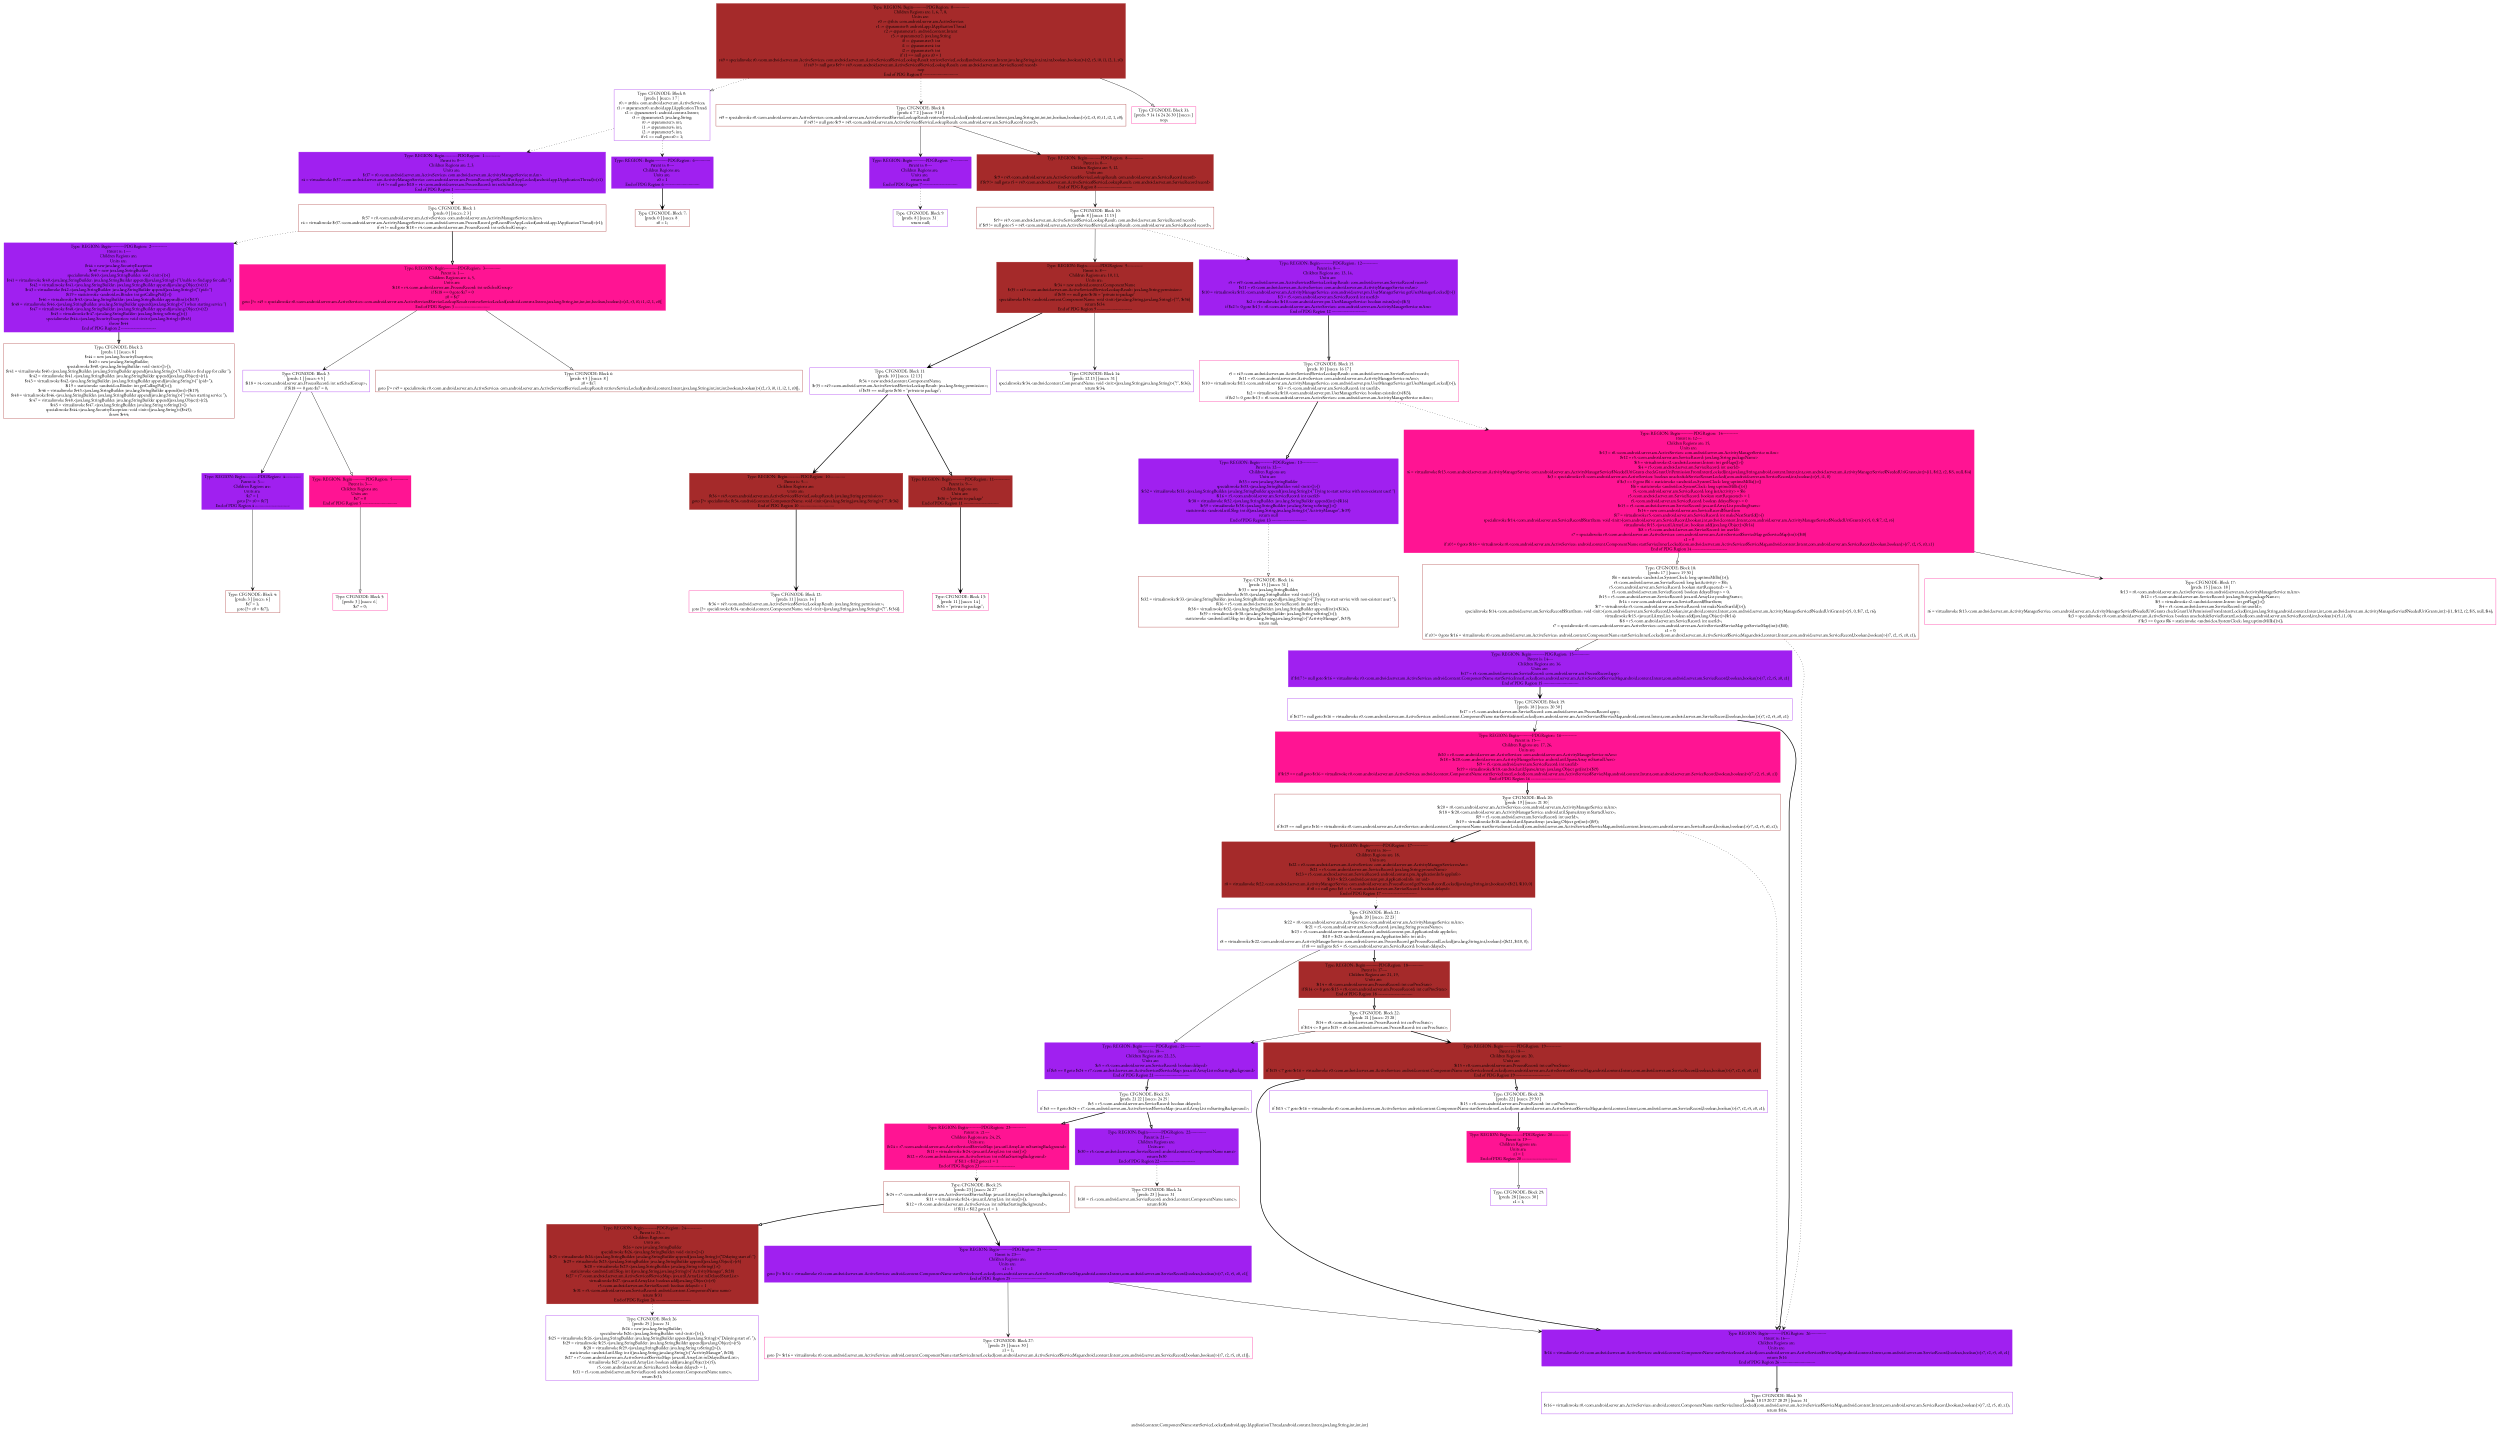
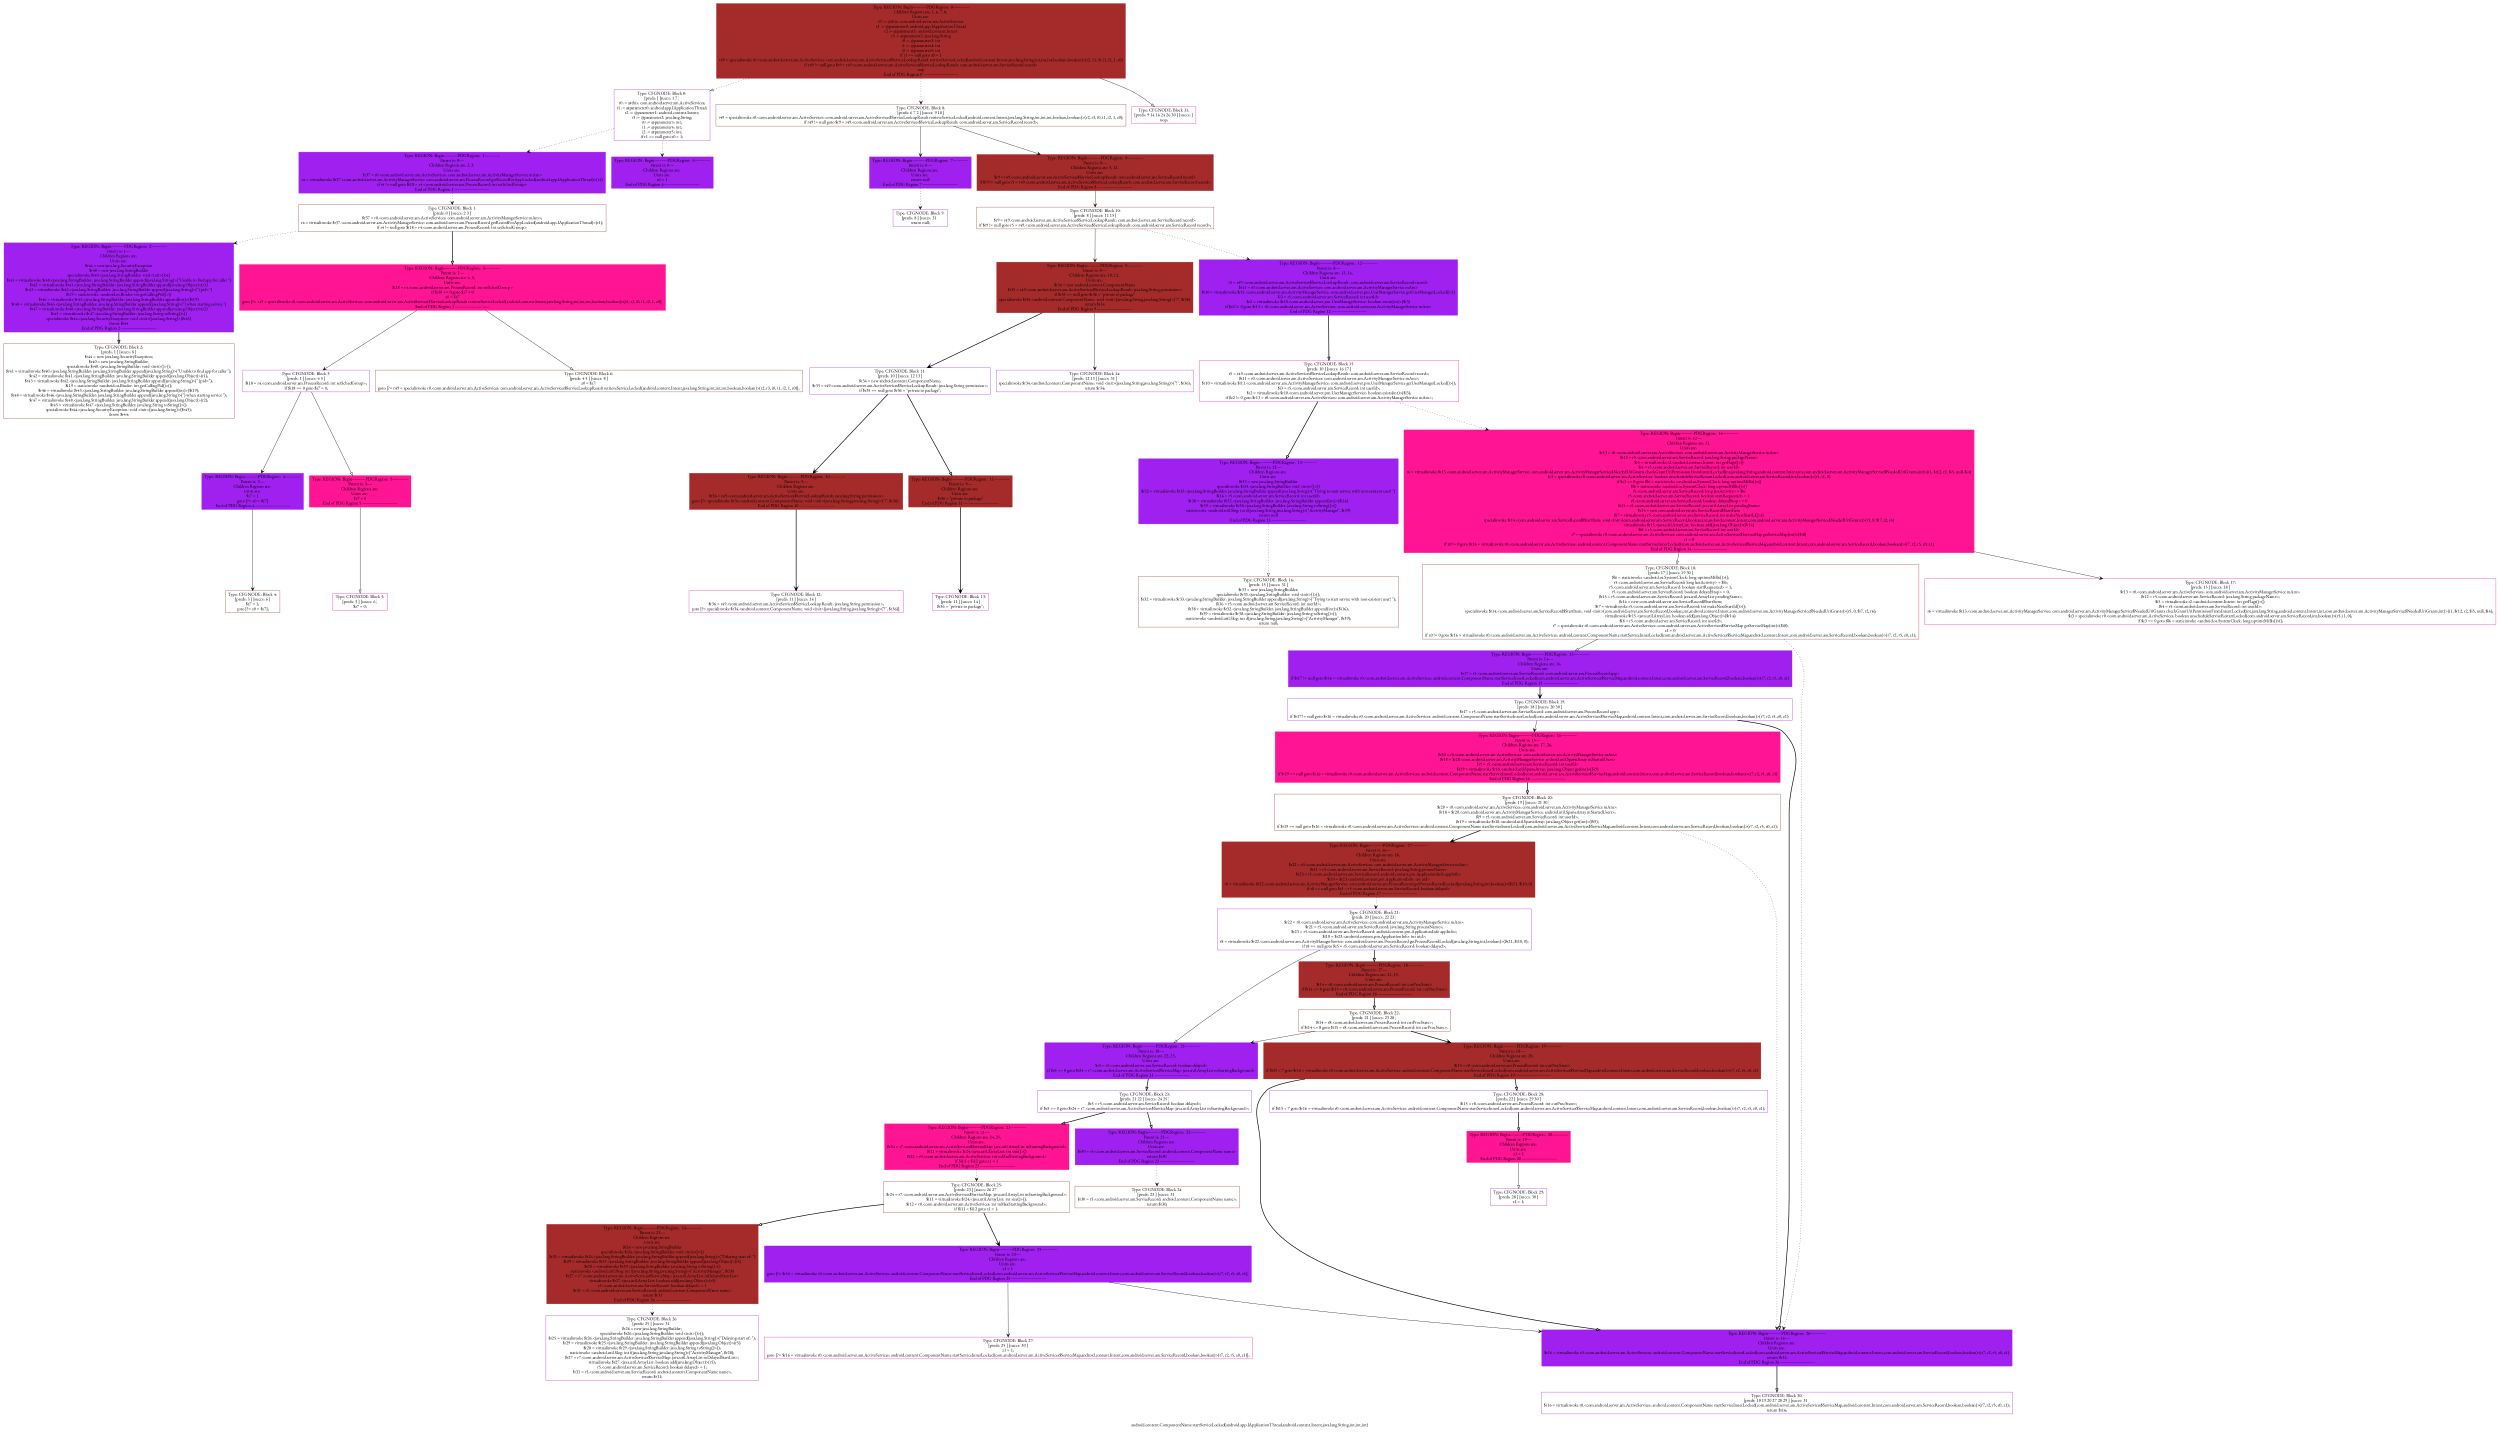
(662, 218) -> none
